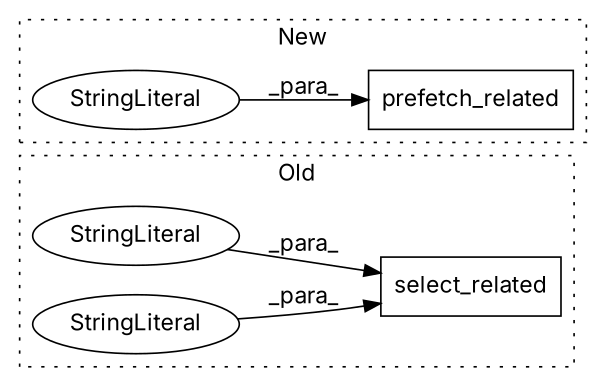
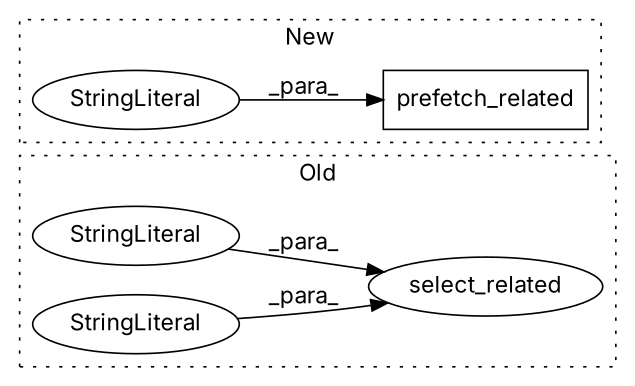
(471, 287) -> (486, 287)
